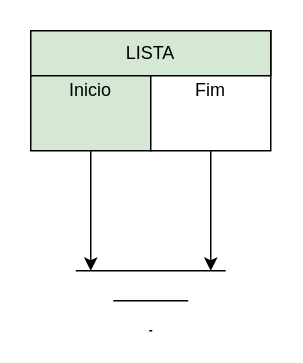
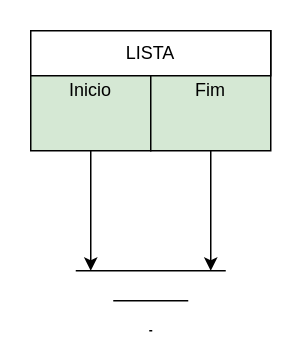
(151, 53) -> (151, 53)
(211, 91) -> (211, 91)
